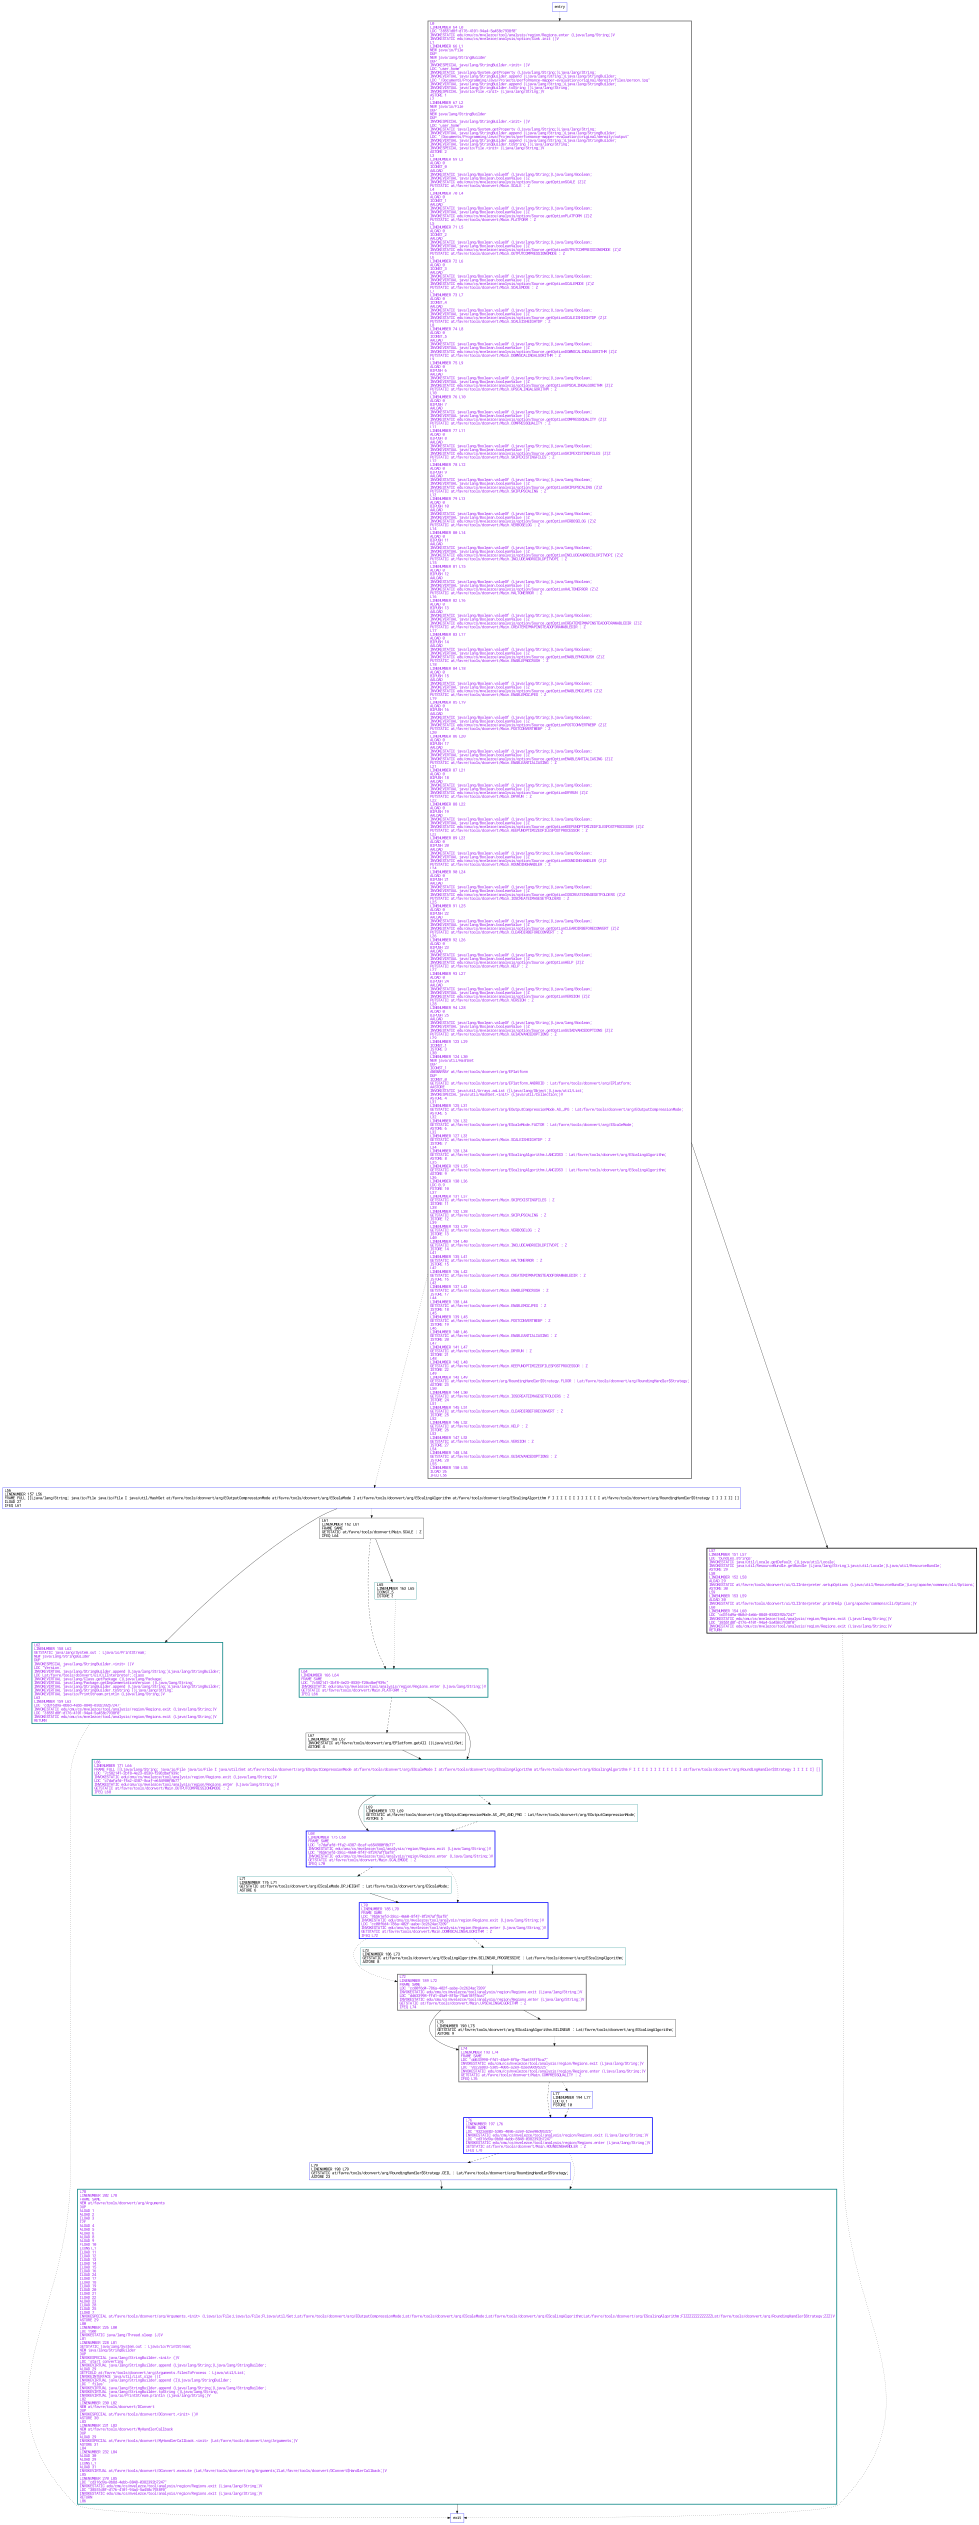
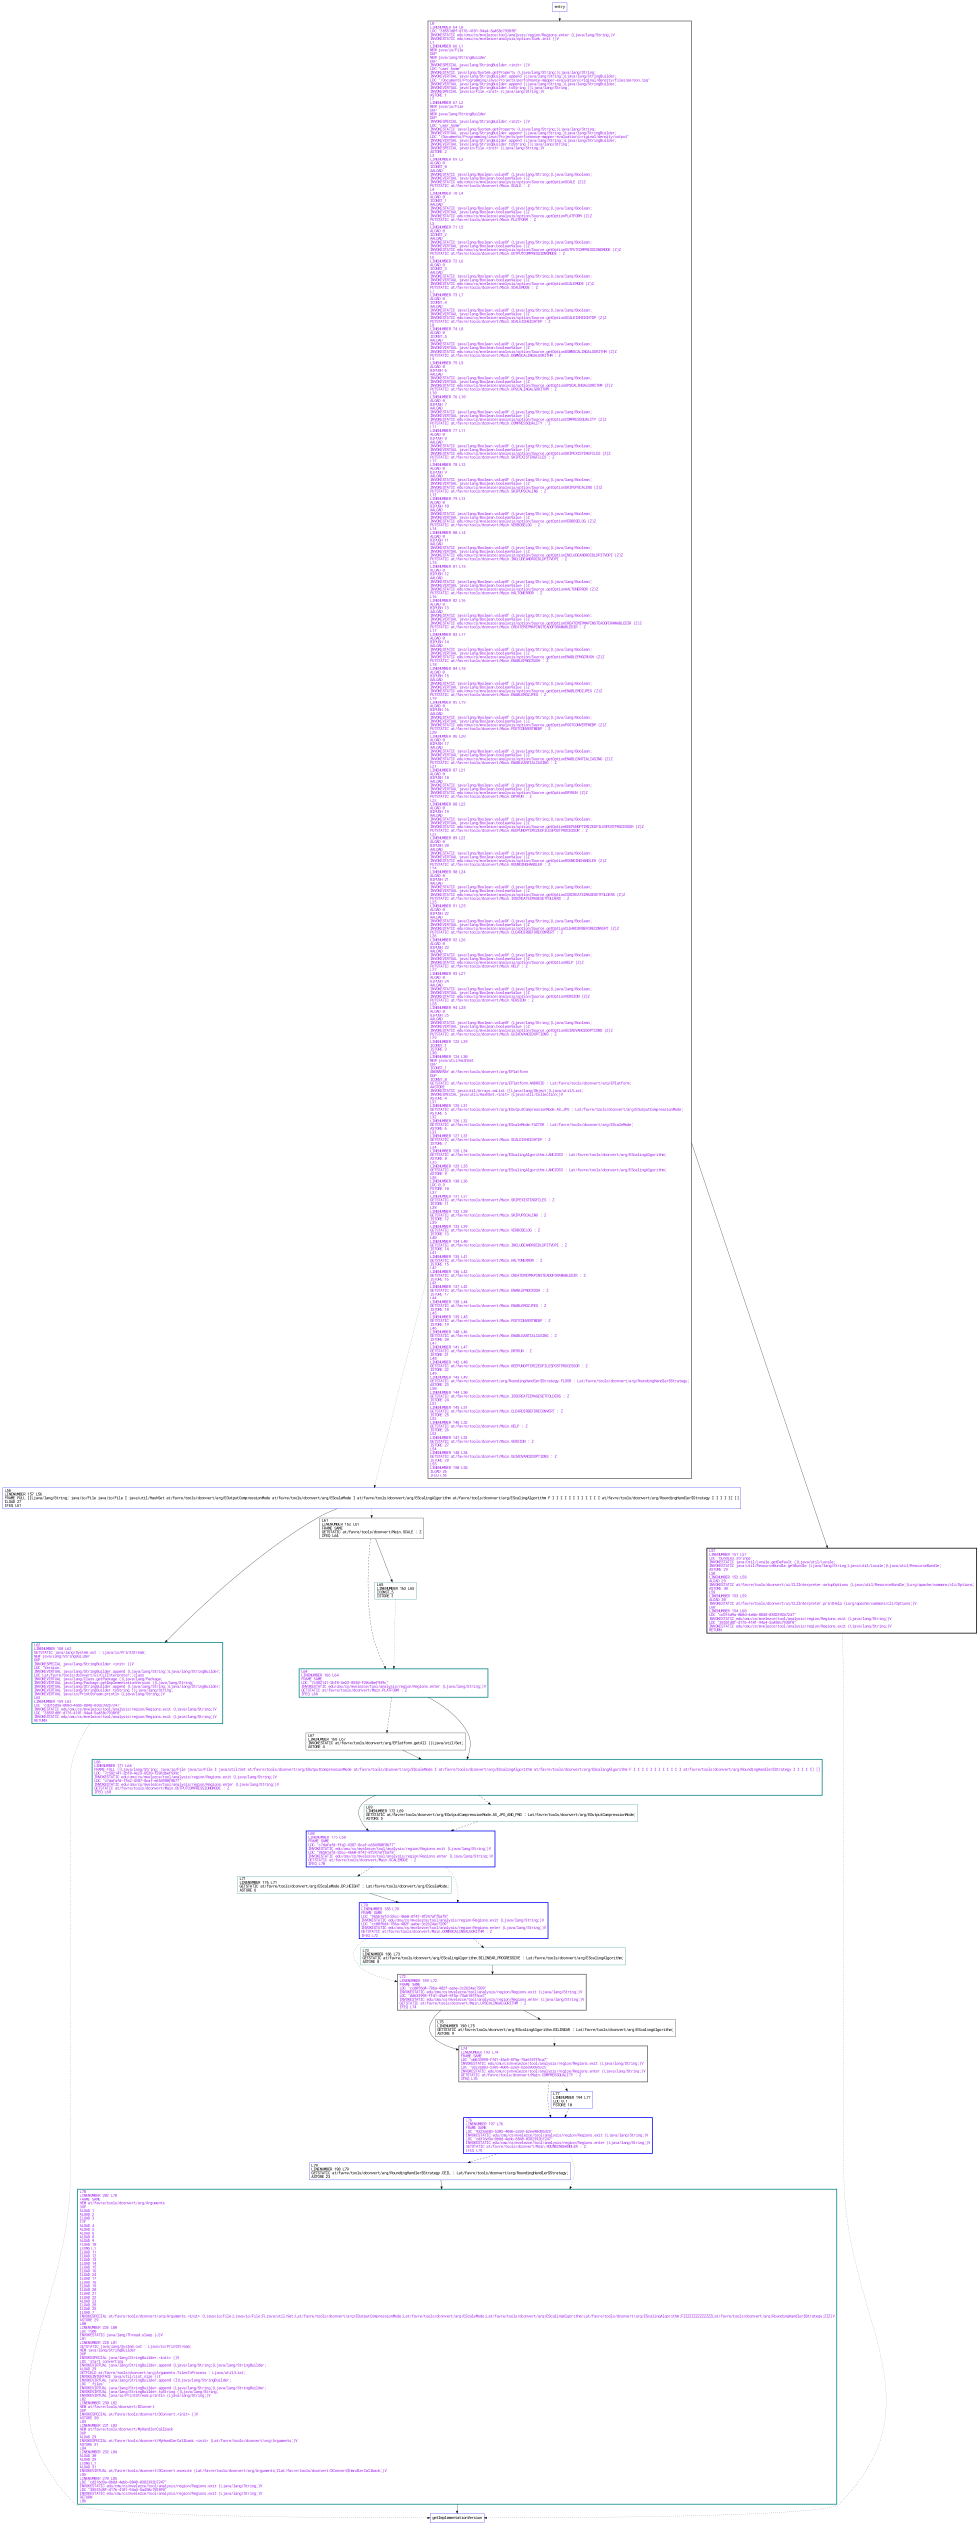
(457, 2518) -> (457, 2518)
